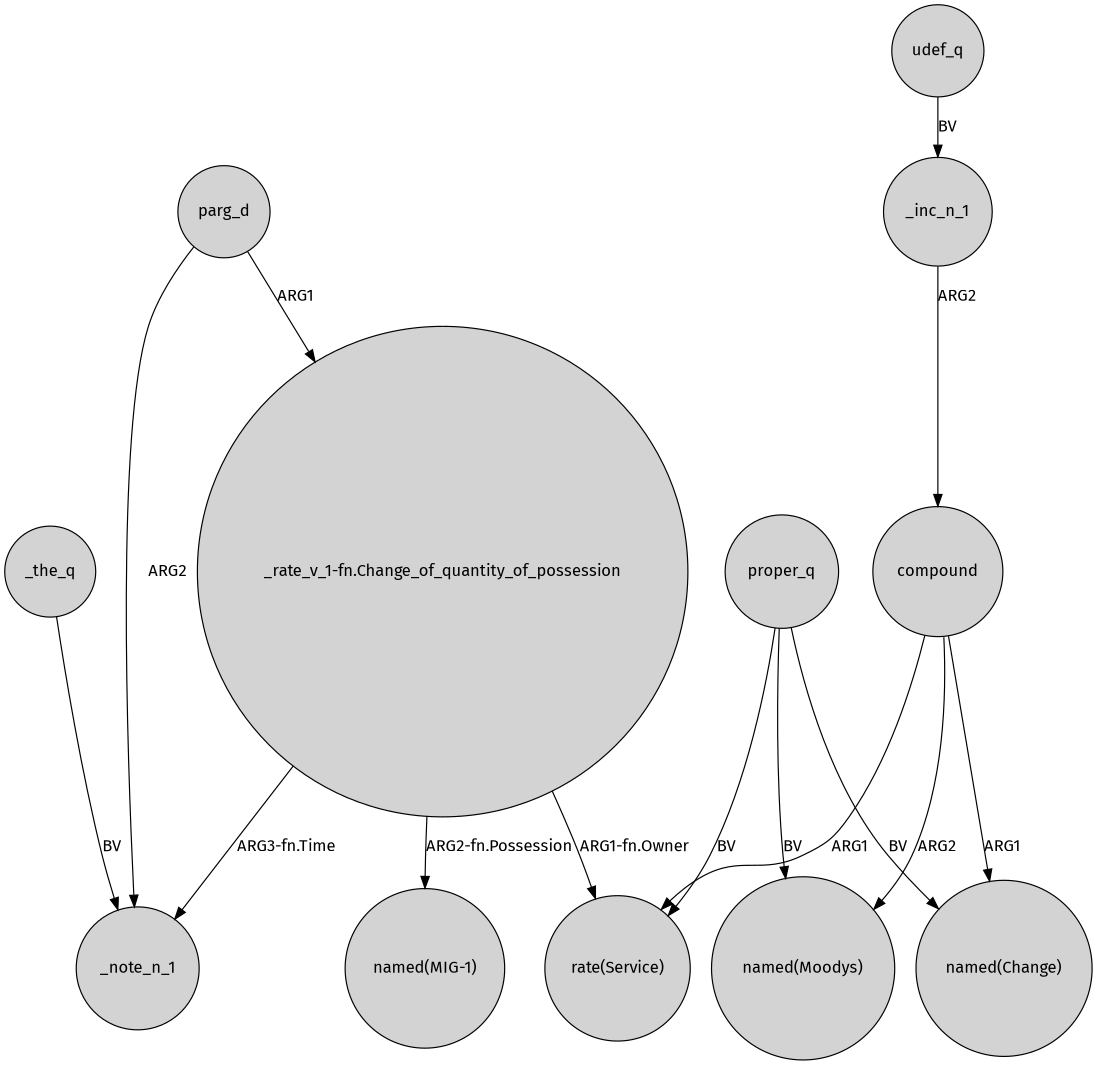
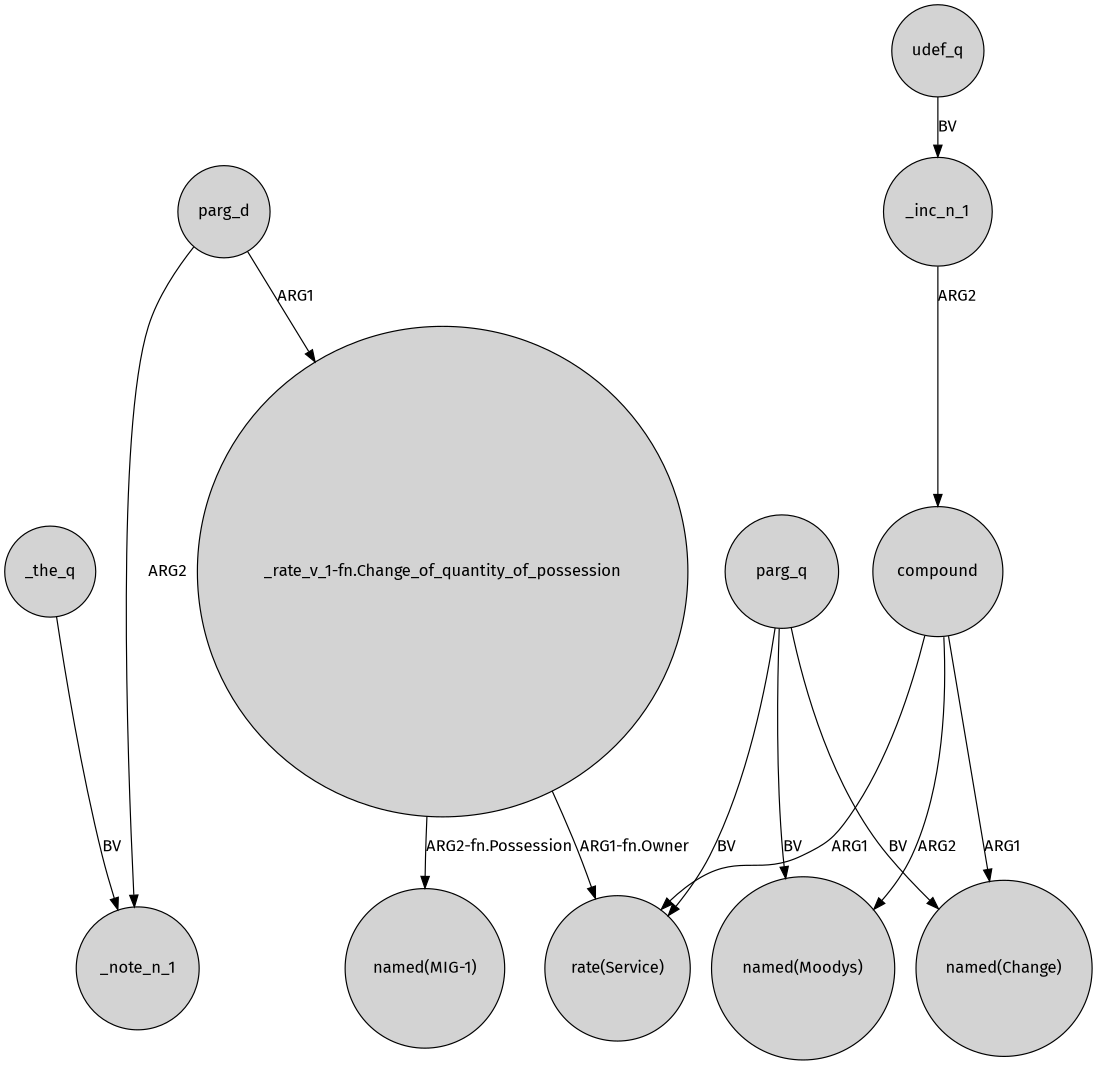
(782, 572) -> (782, 572)
(238, 838) -> none
